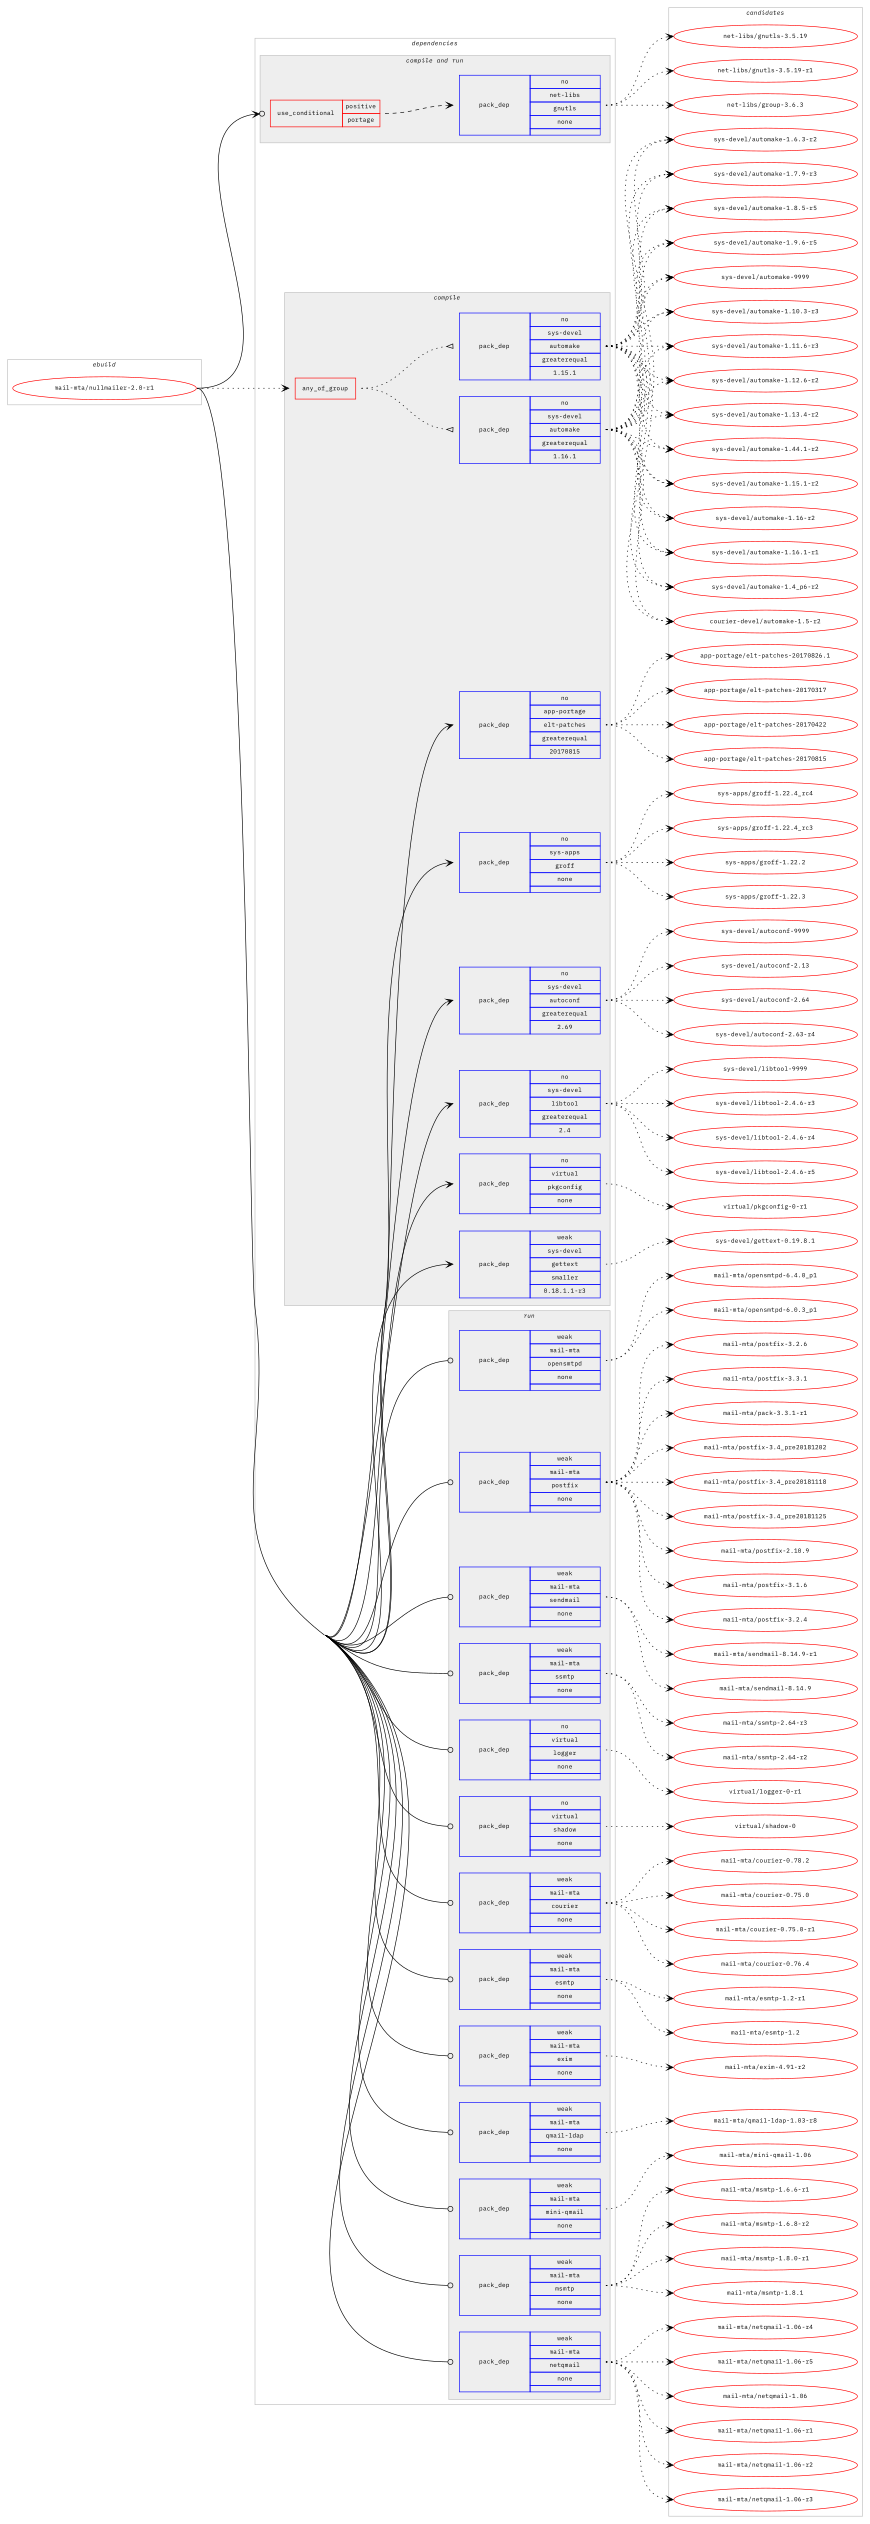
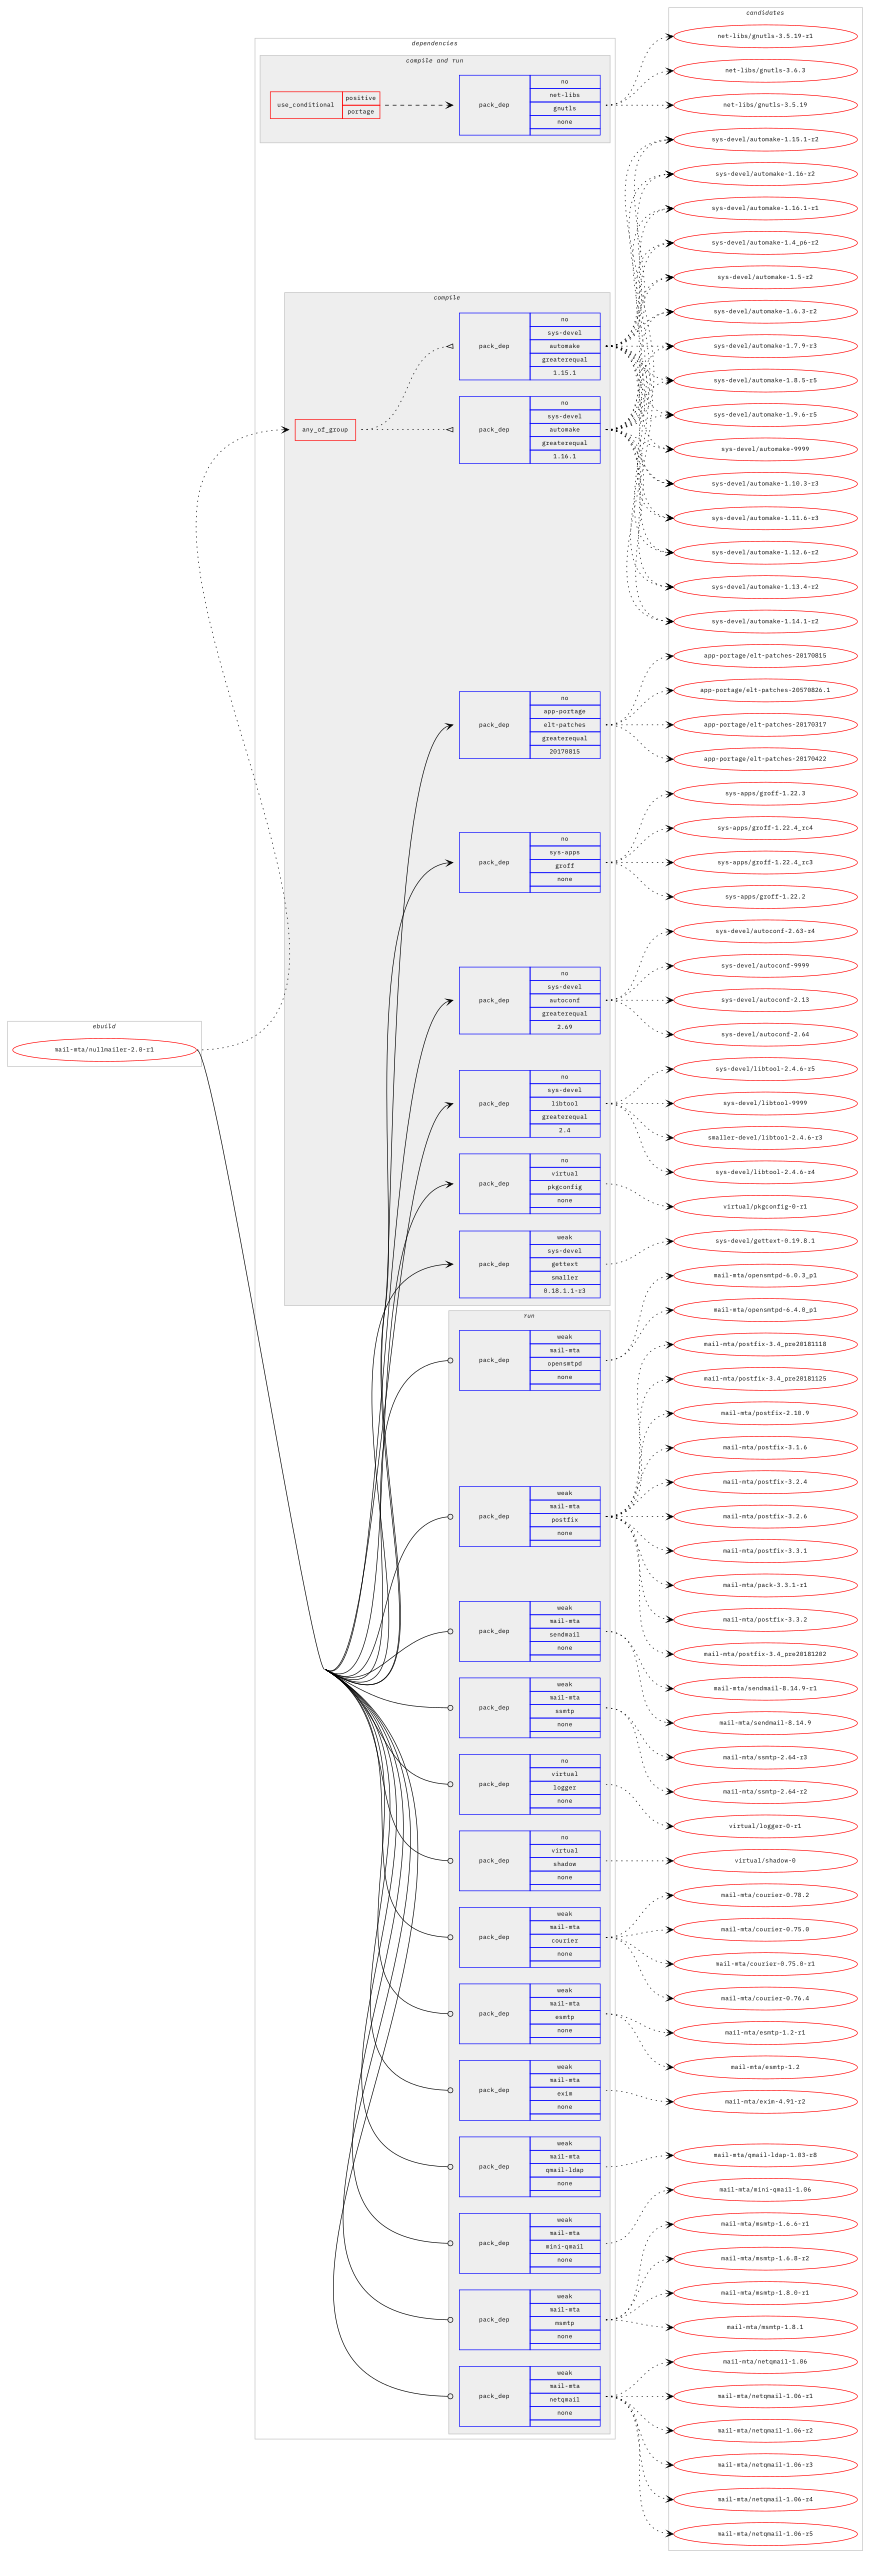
(766, 105) -> (766, 71)
(232, 256) -> none
(766, 449) -> (766, 622)
(766, 622) -> (766, 277)
(766, 656) -> (766, 690)
(766, 1104) -> (766, 1138)
none -> (766, 1620)
